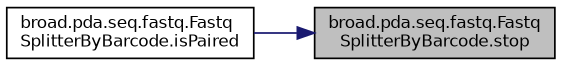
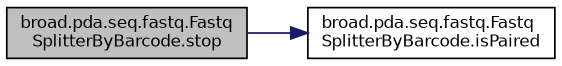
(275, 33) -> (269, 33)
